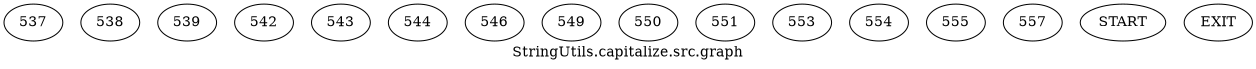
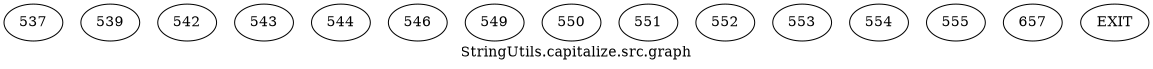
(110, 23) -> none
none -> (725, 23)
(1033, 23) -> (1033, 23)
(1123, 23) -> none
